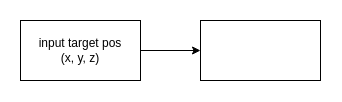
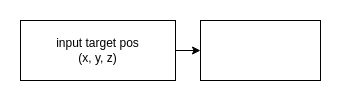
(81, 51) -> (98, 51)
